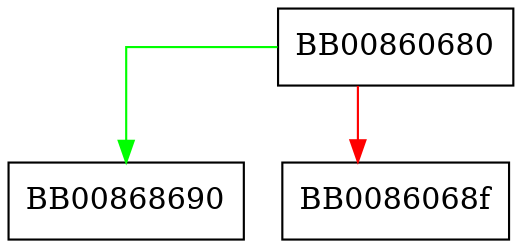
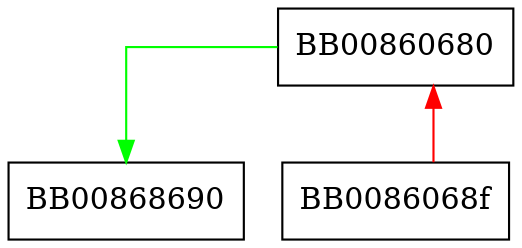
(358, 113) -> (433, 135)
